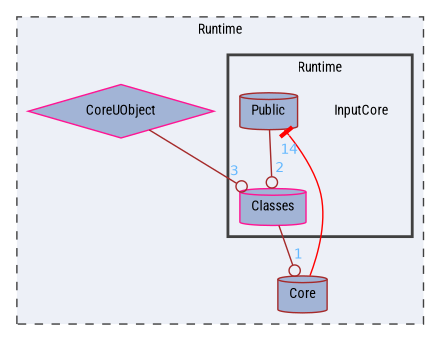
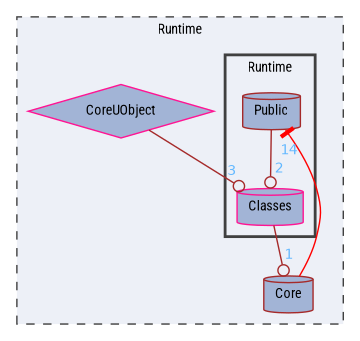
(362, 111) -> none
